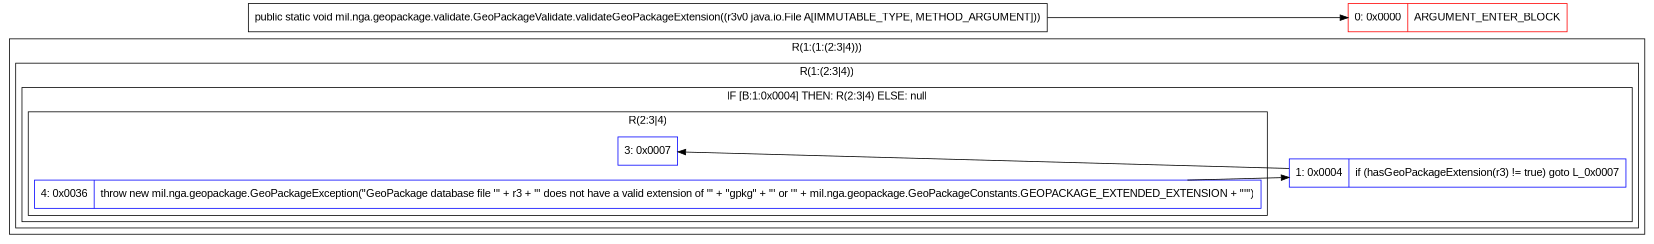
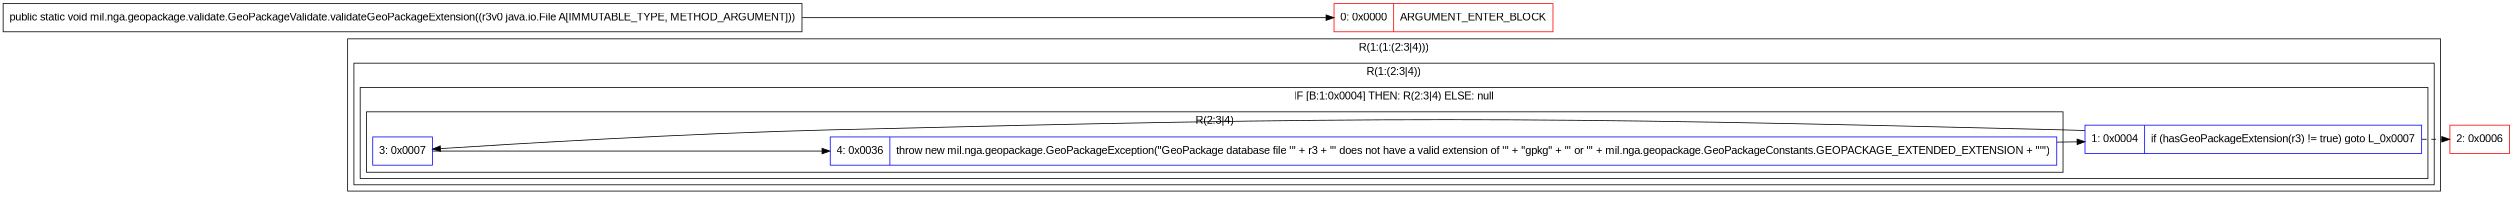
none -> (2480, 139)
none -> (627, 151)
